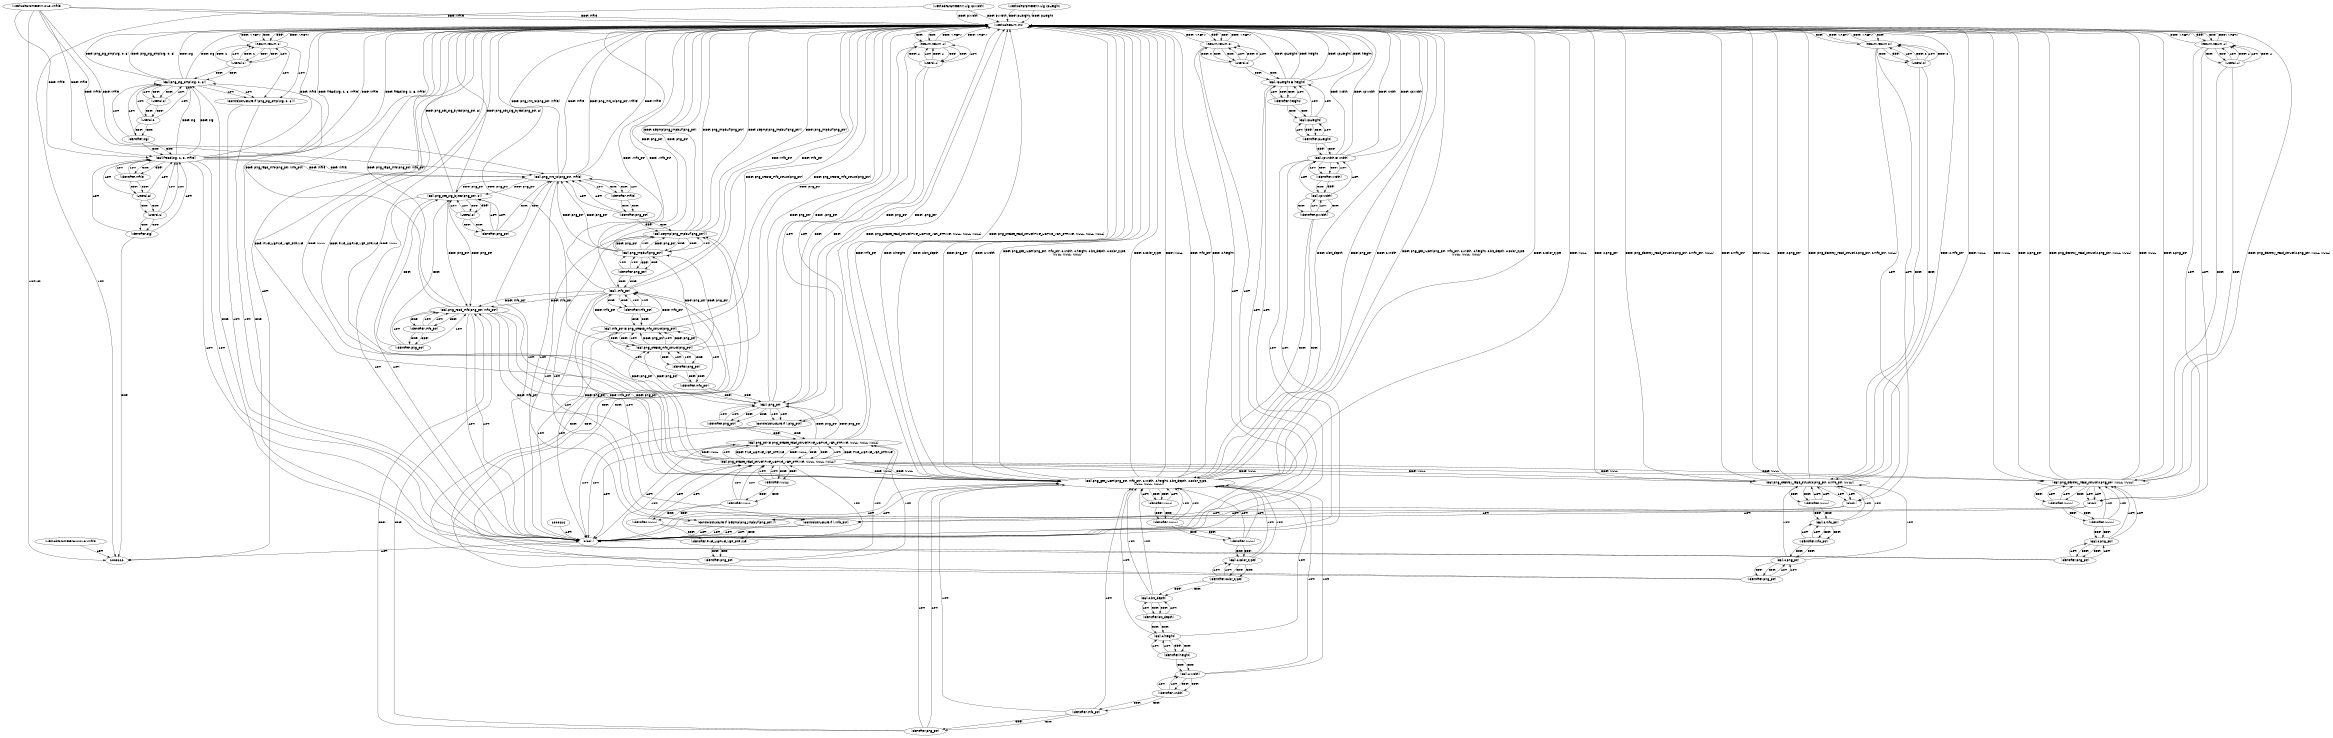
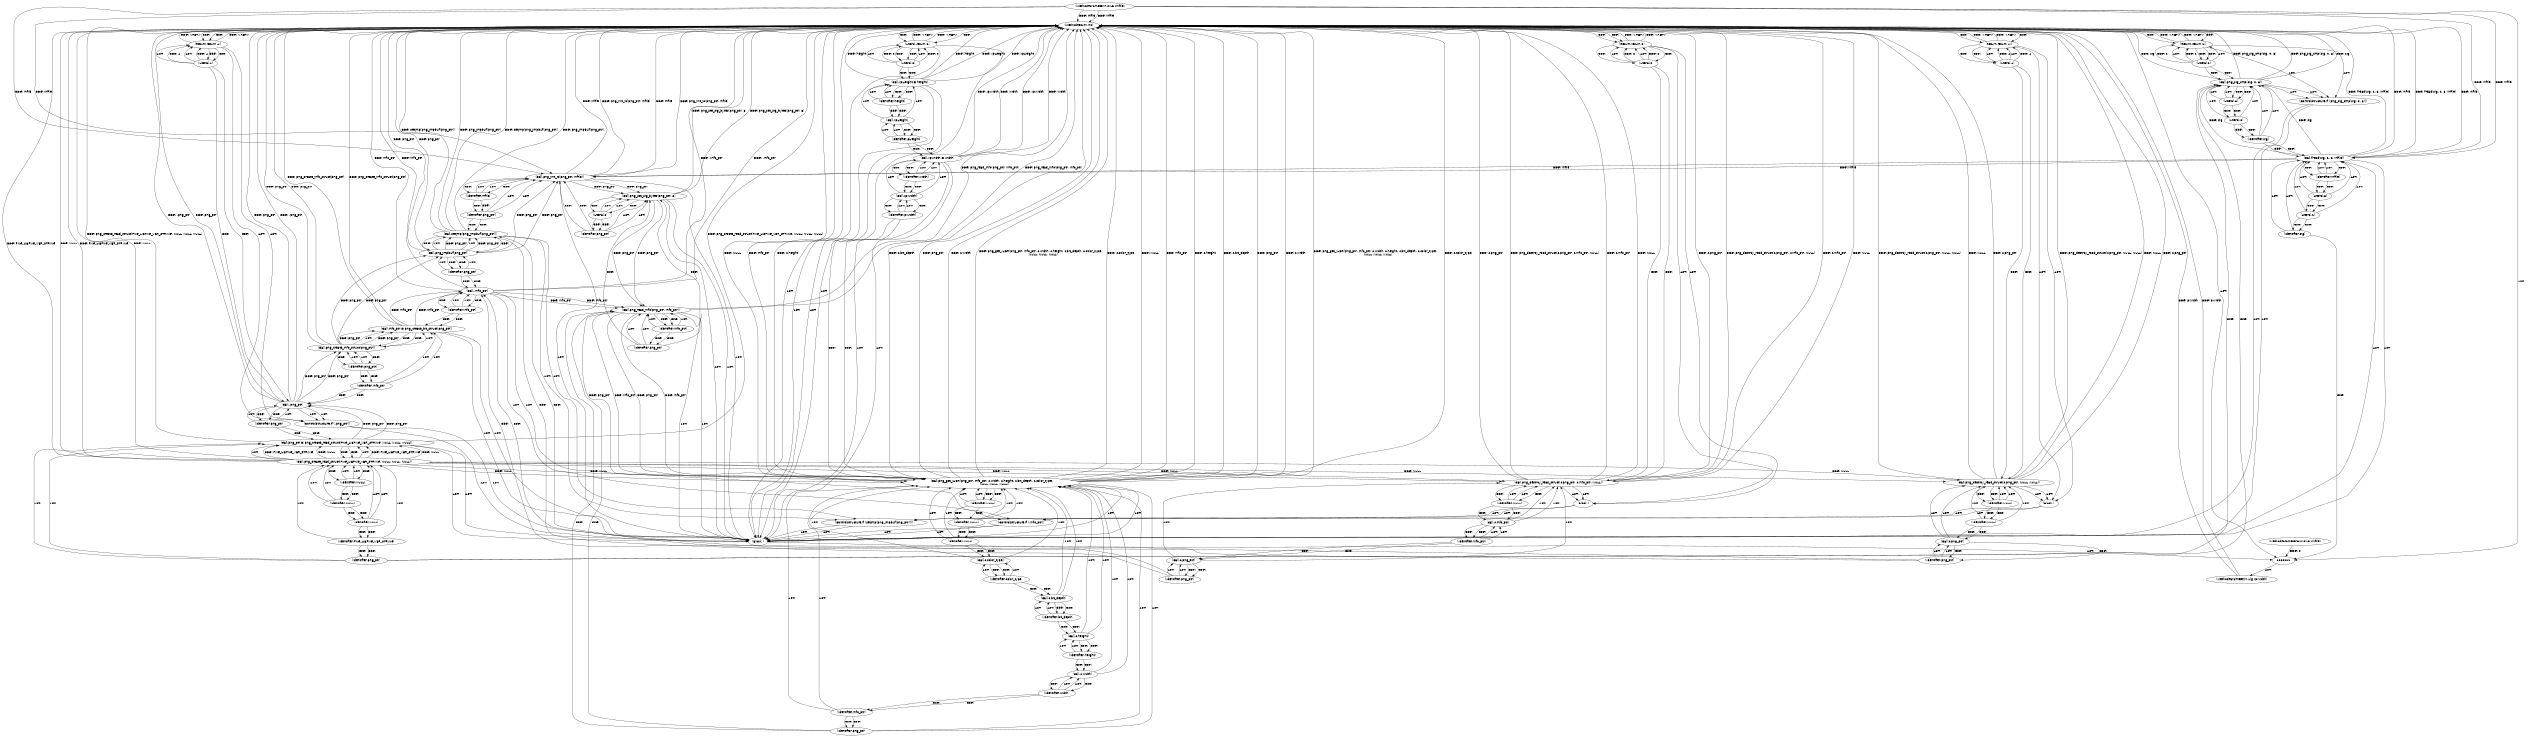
(1035, 7) -> none
(227, 15) -> (2264, 569)
(1219, 44) -> (918, 44)
(35, 282) -> (2522, 282)
(641, 329) -> (417, 329)
(559, 523) -> none
(100, 551) -> (2295, 551)
